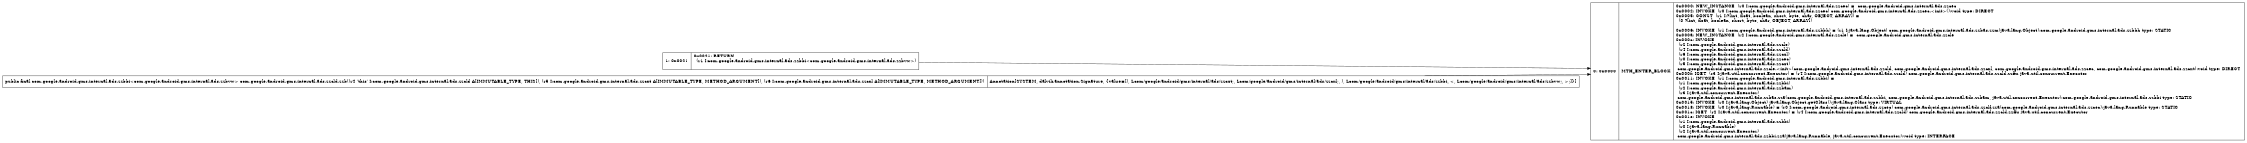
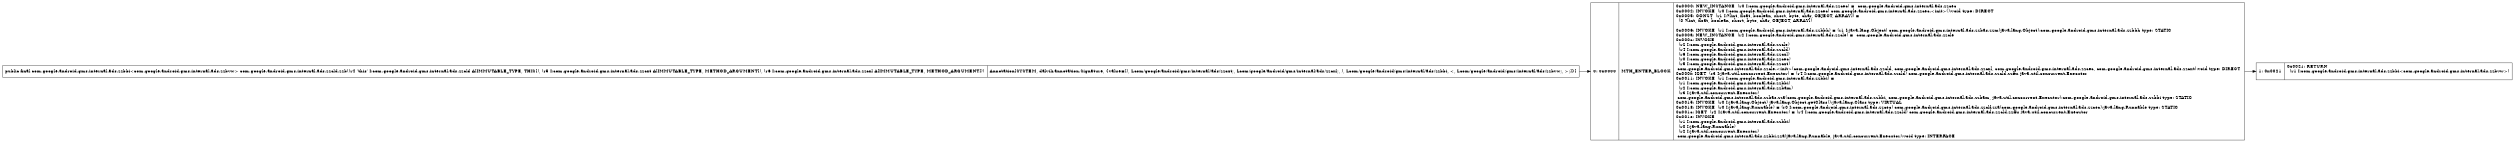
(1253, 65) -> (2249, 71)
